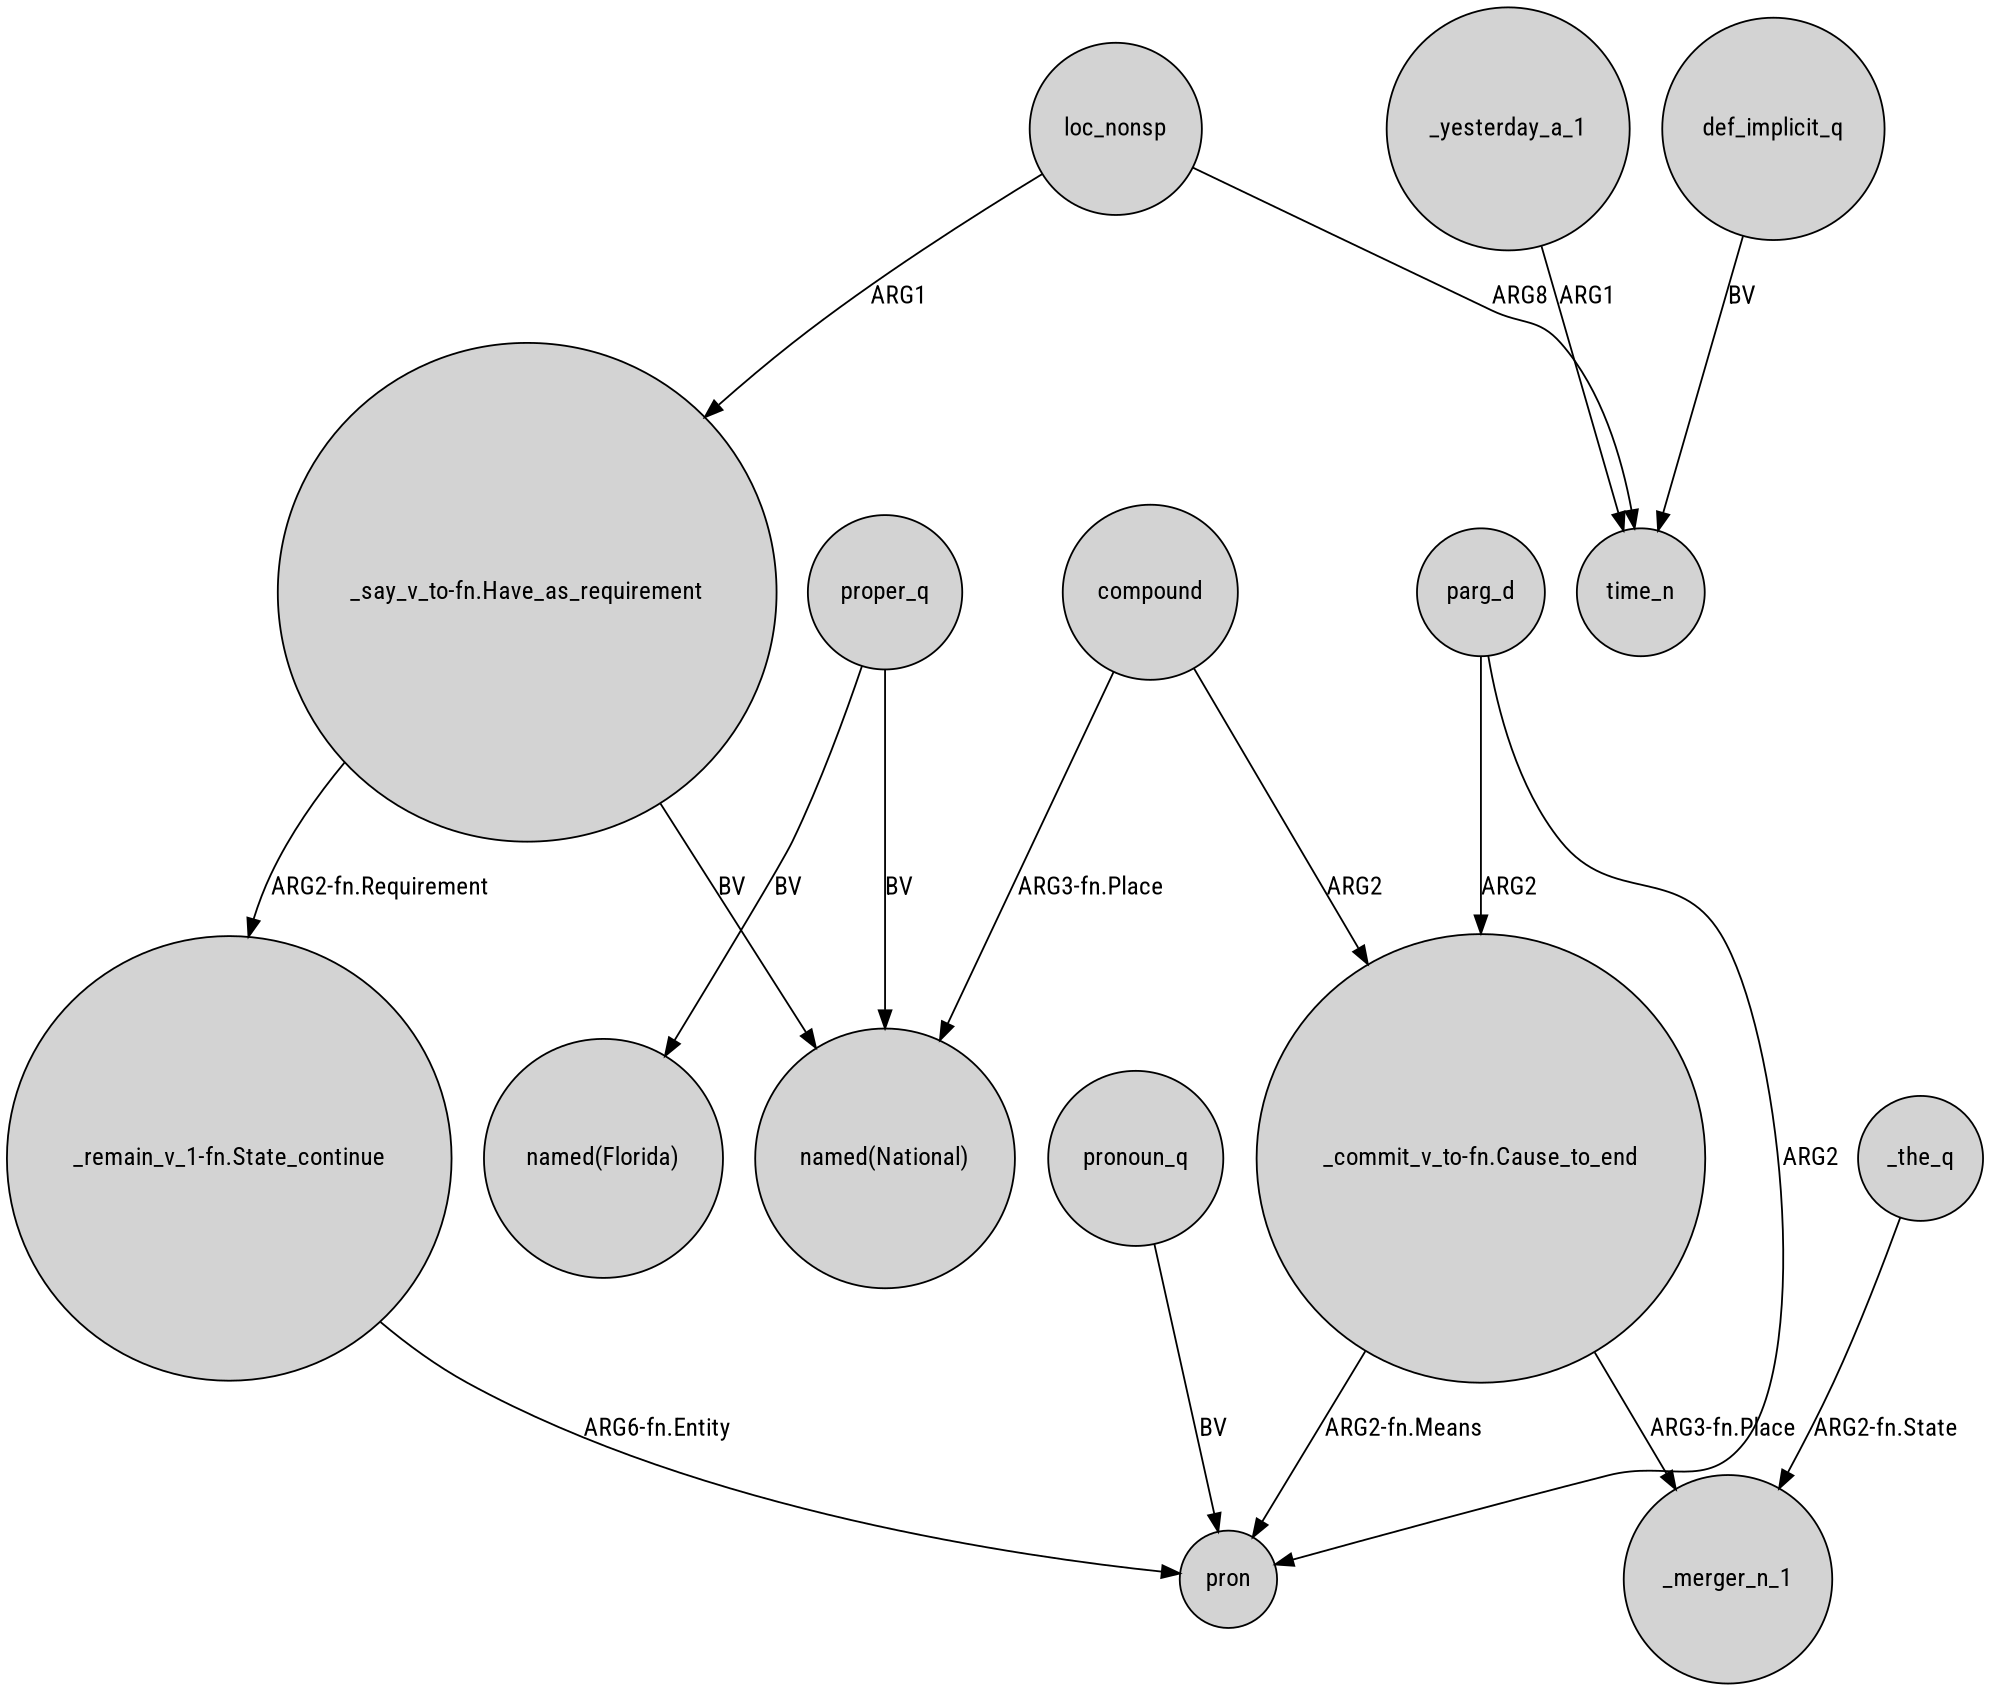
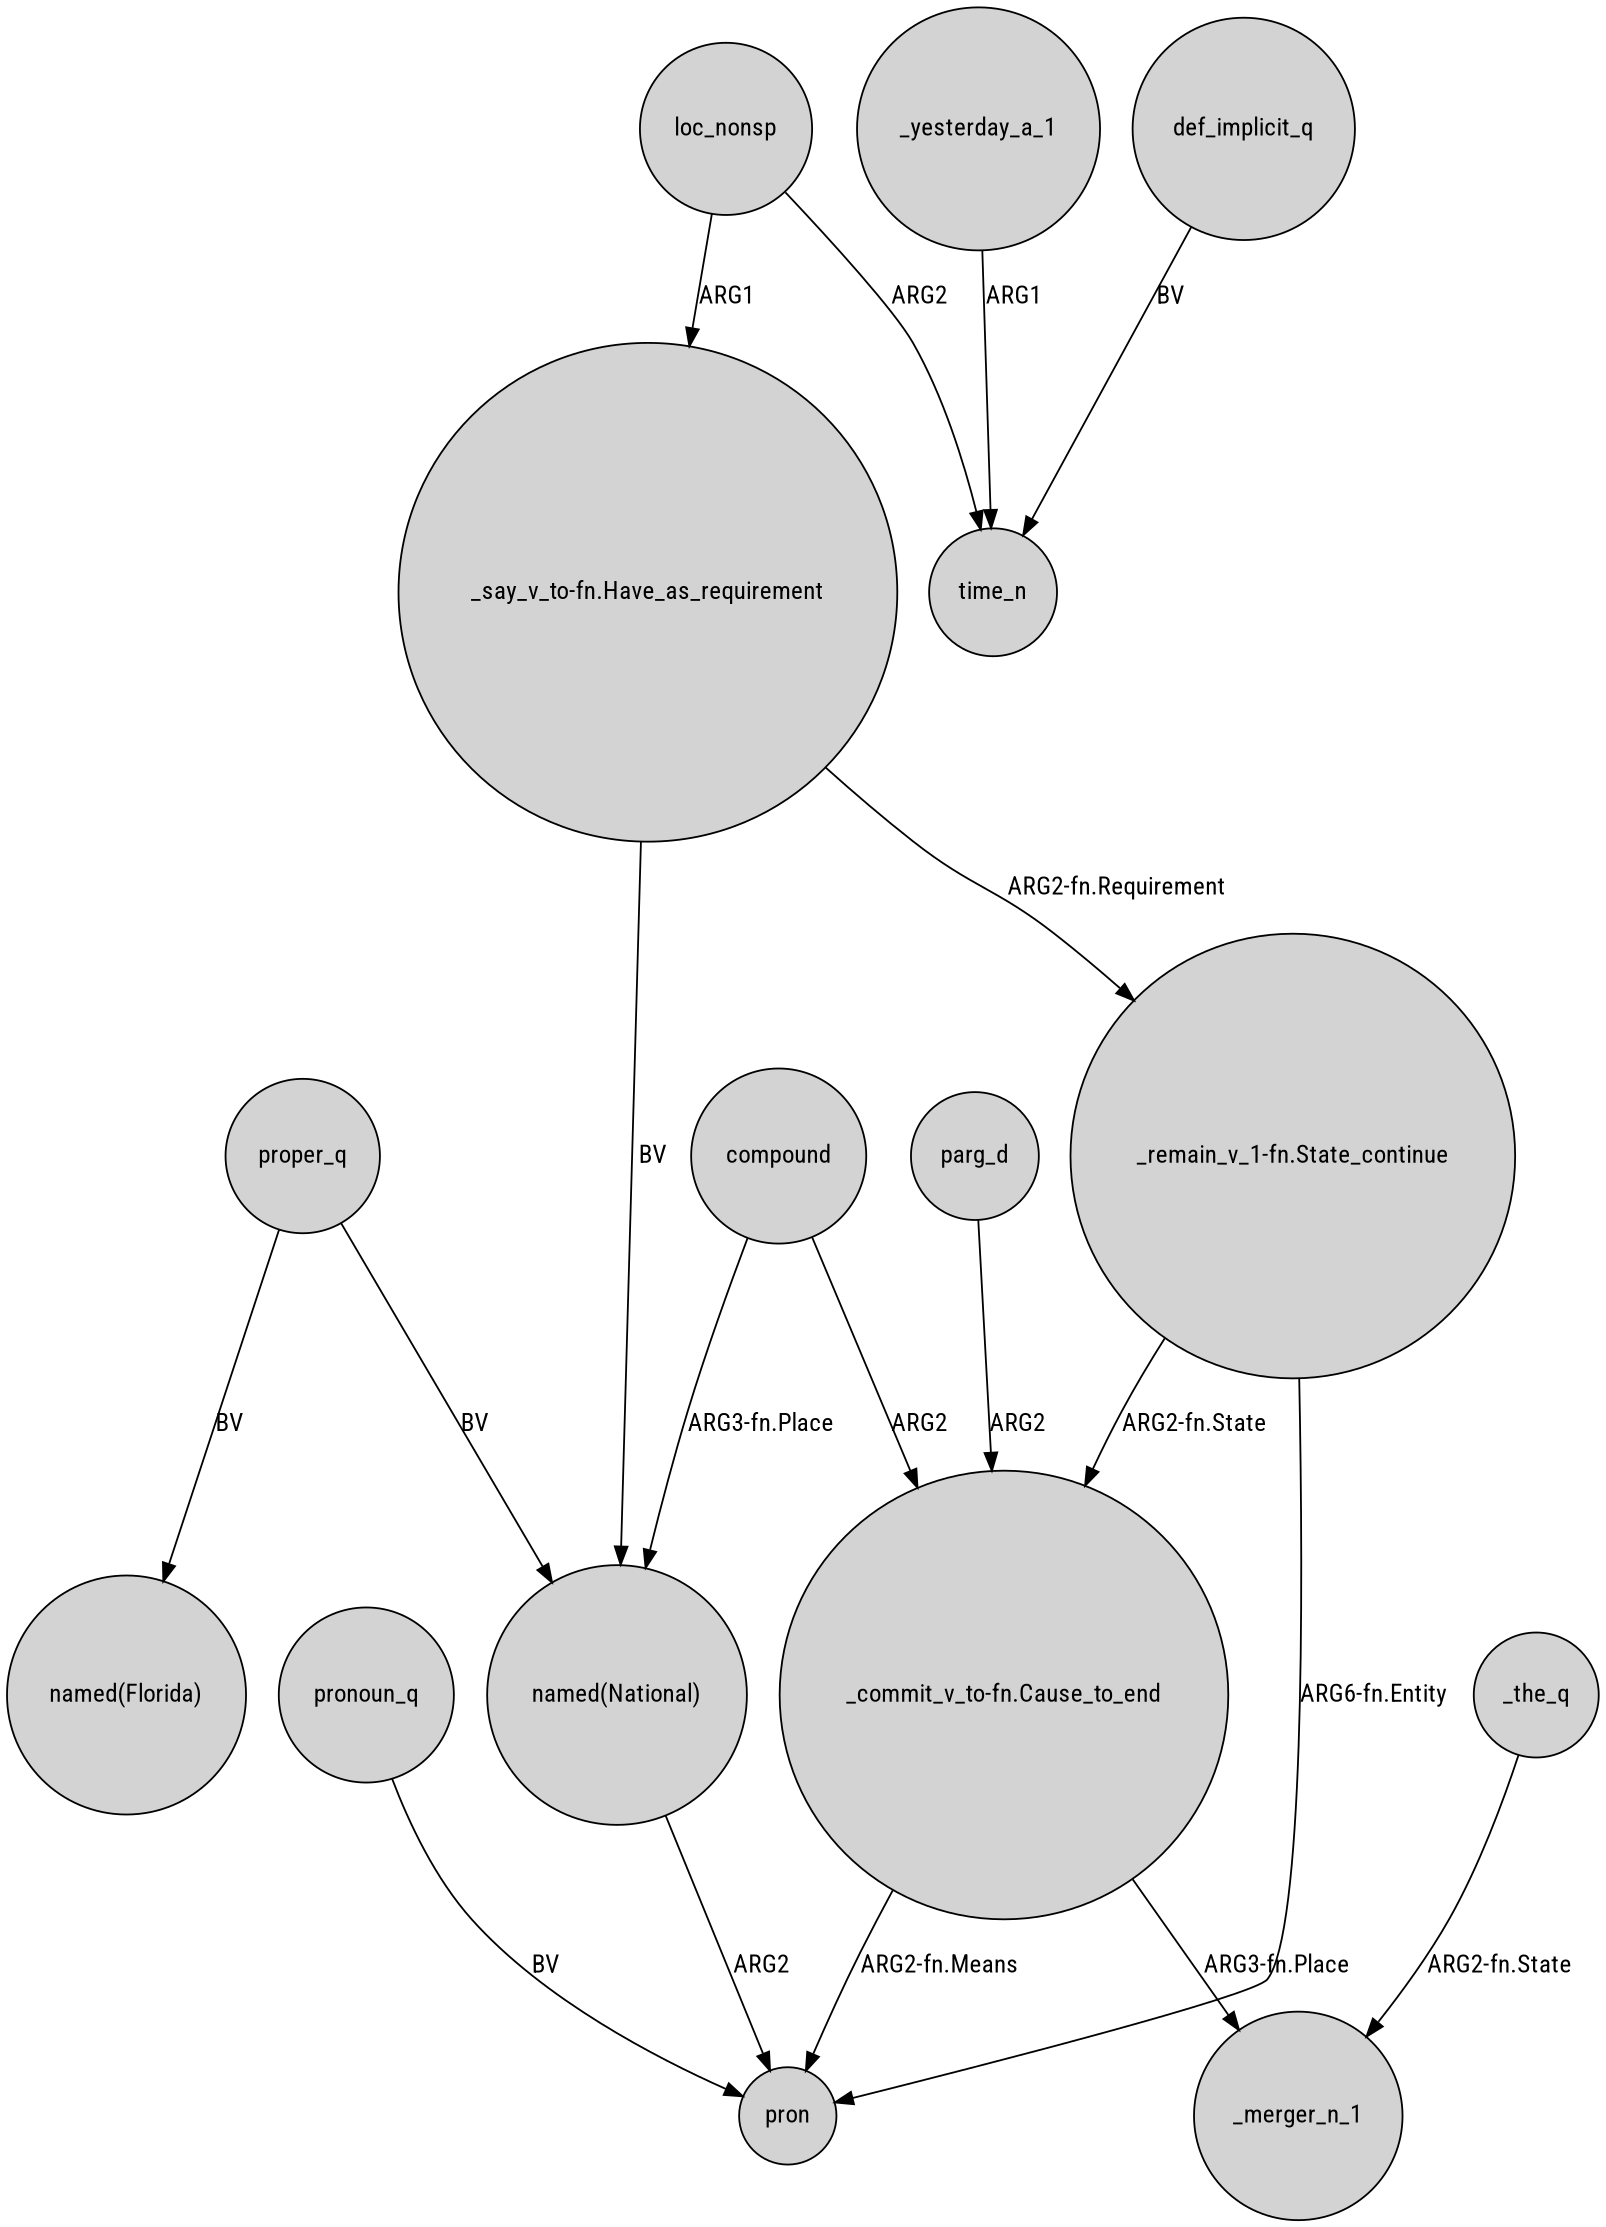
(1520, 297) -> (919, 297)
(1782, 1228) -> (714, 1935)
none -> (1127, 1402)
